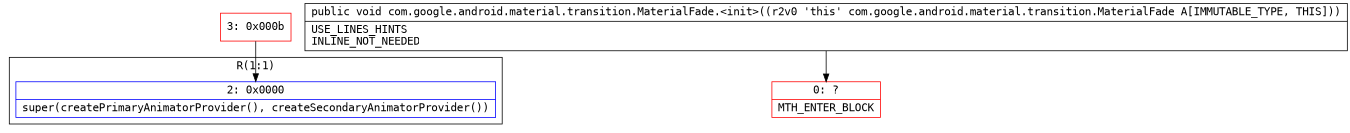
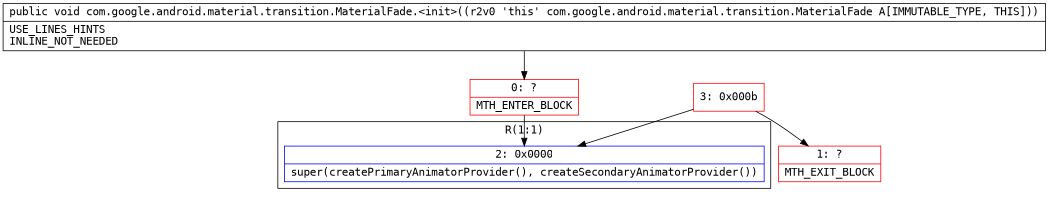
none -> (524, 127)
none -> (830, 164)
